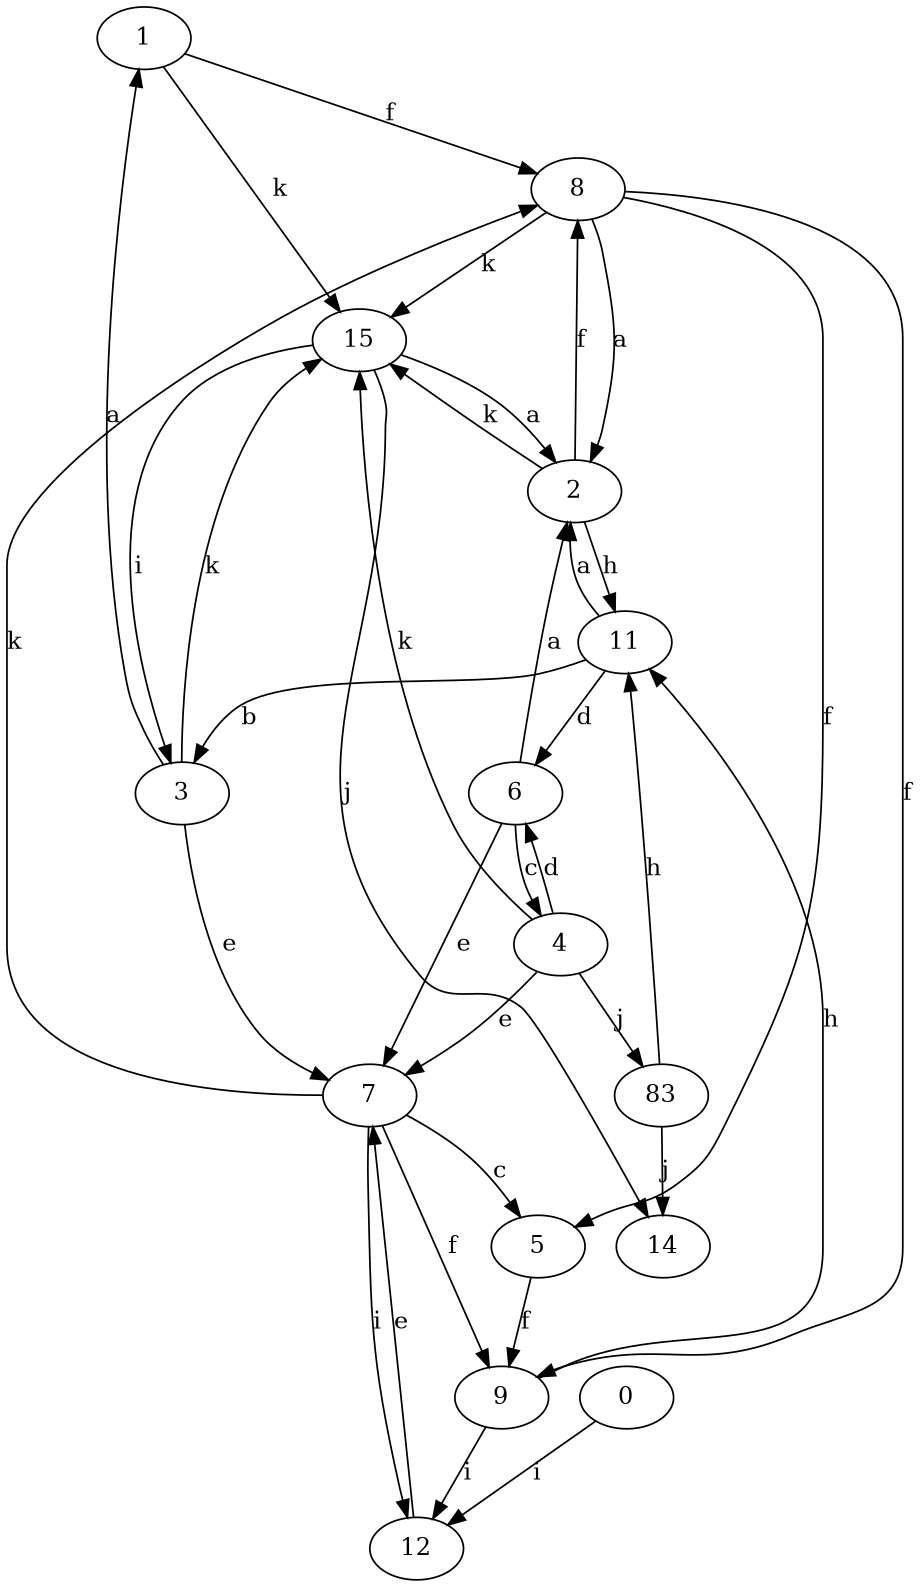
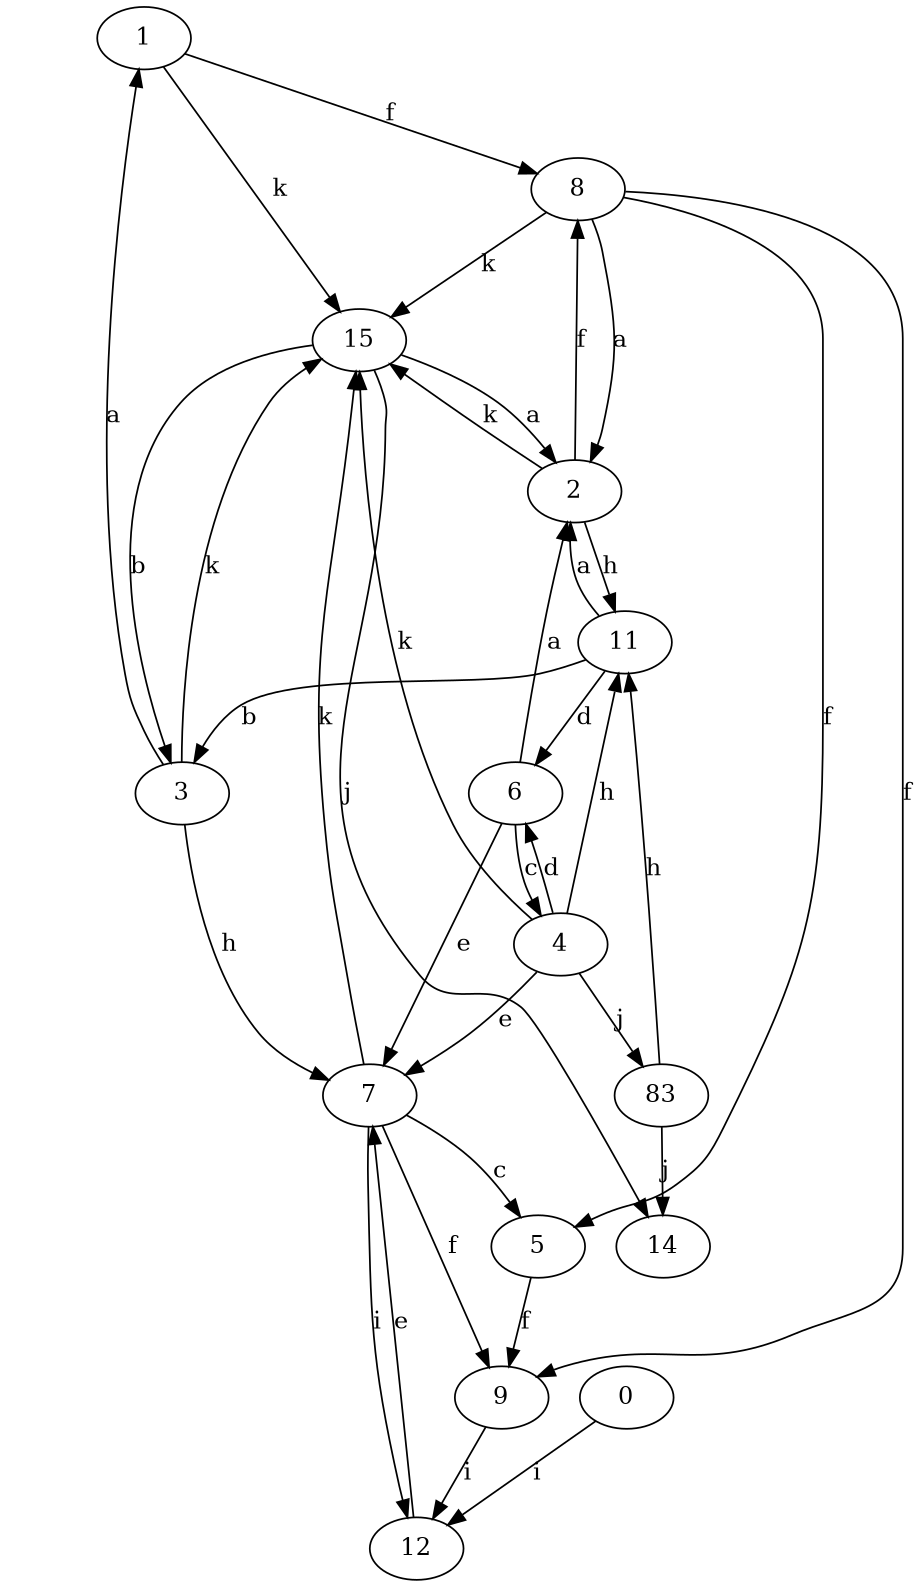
(139, 567) -> (139, 567)
(7, 627) -> (319, 727)
(230, 944) -> (230, 944)
(823, 1114) -> (591, 802)
